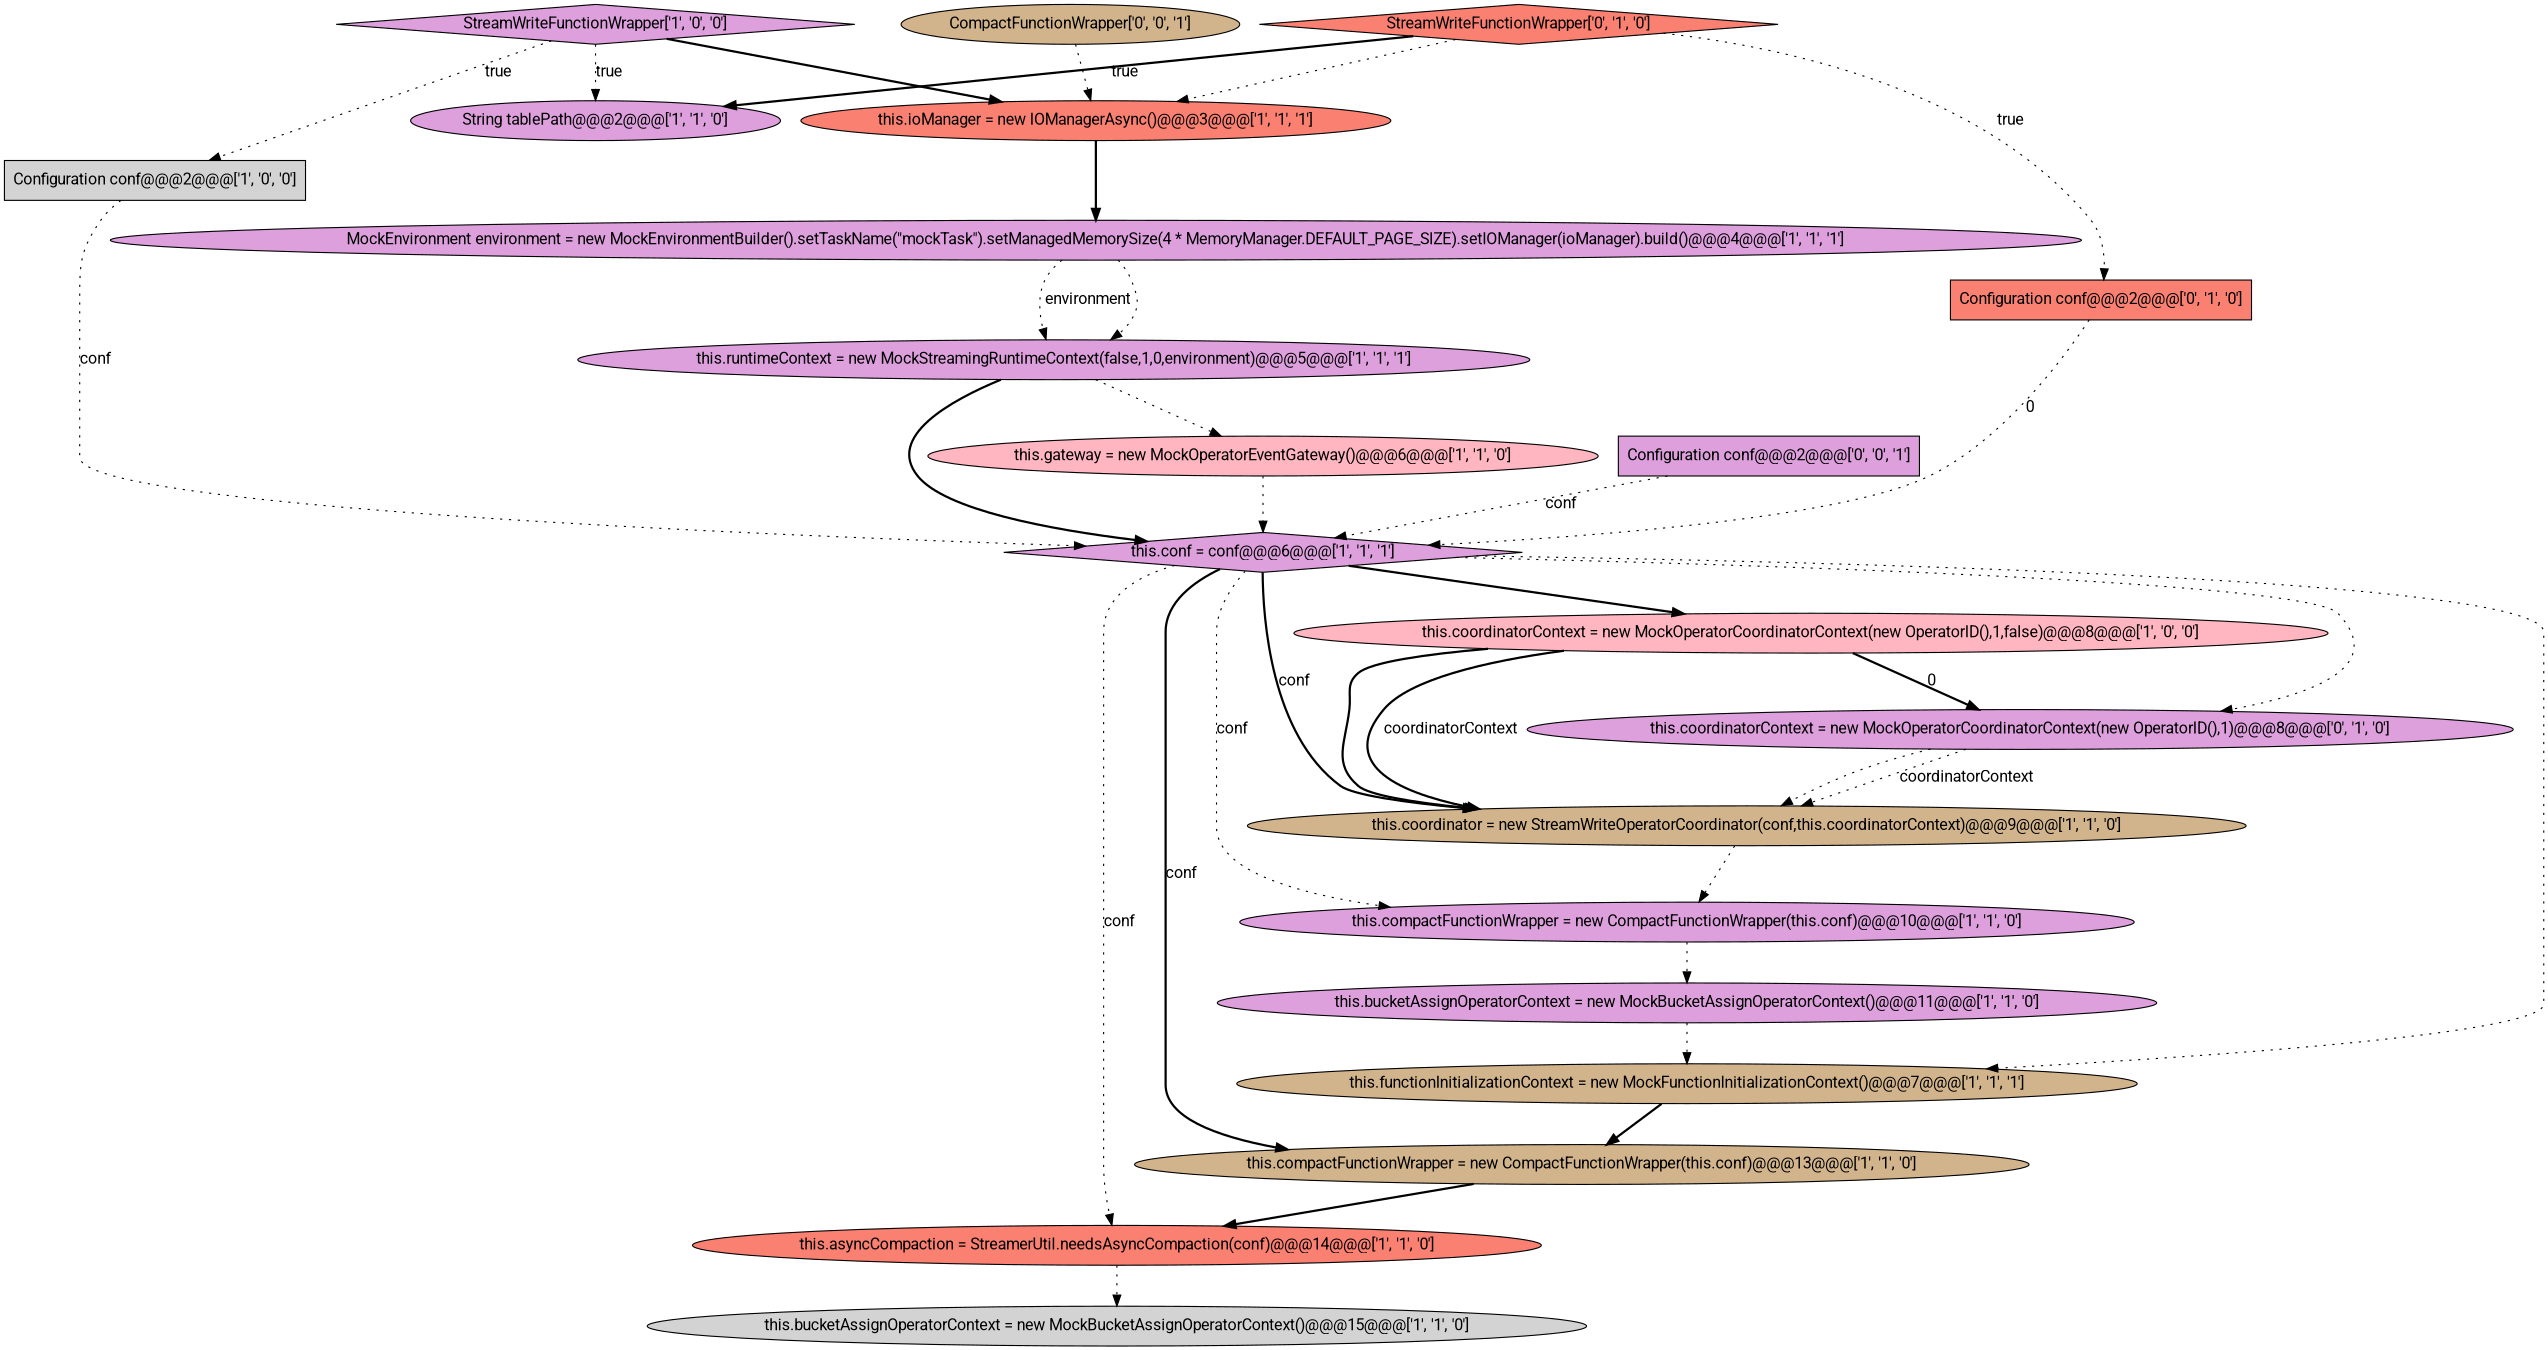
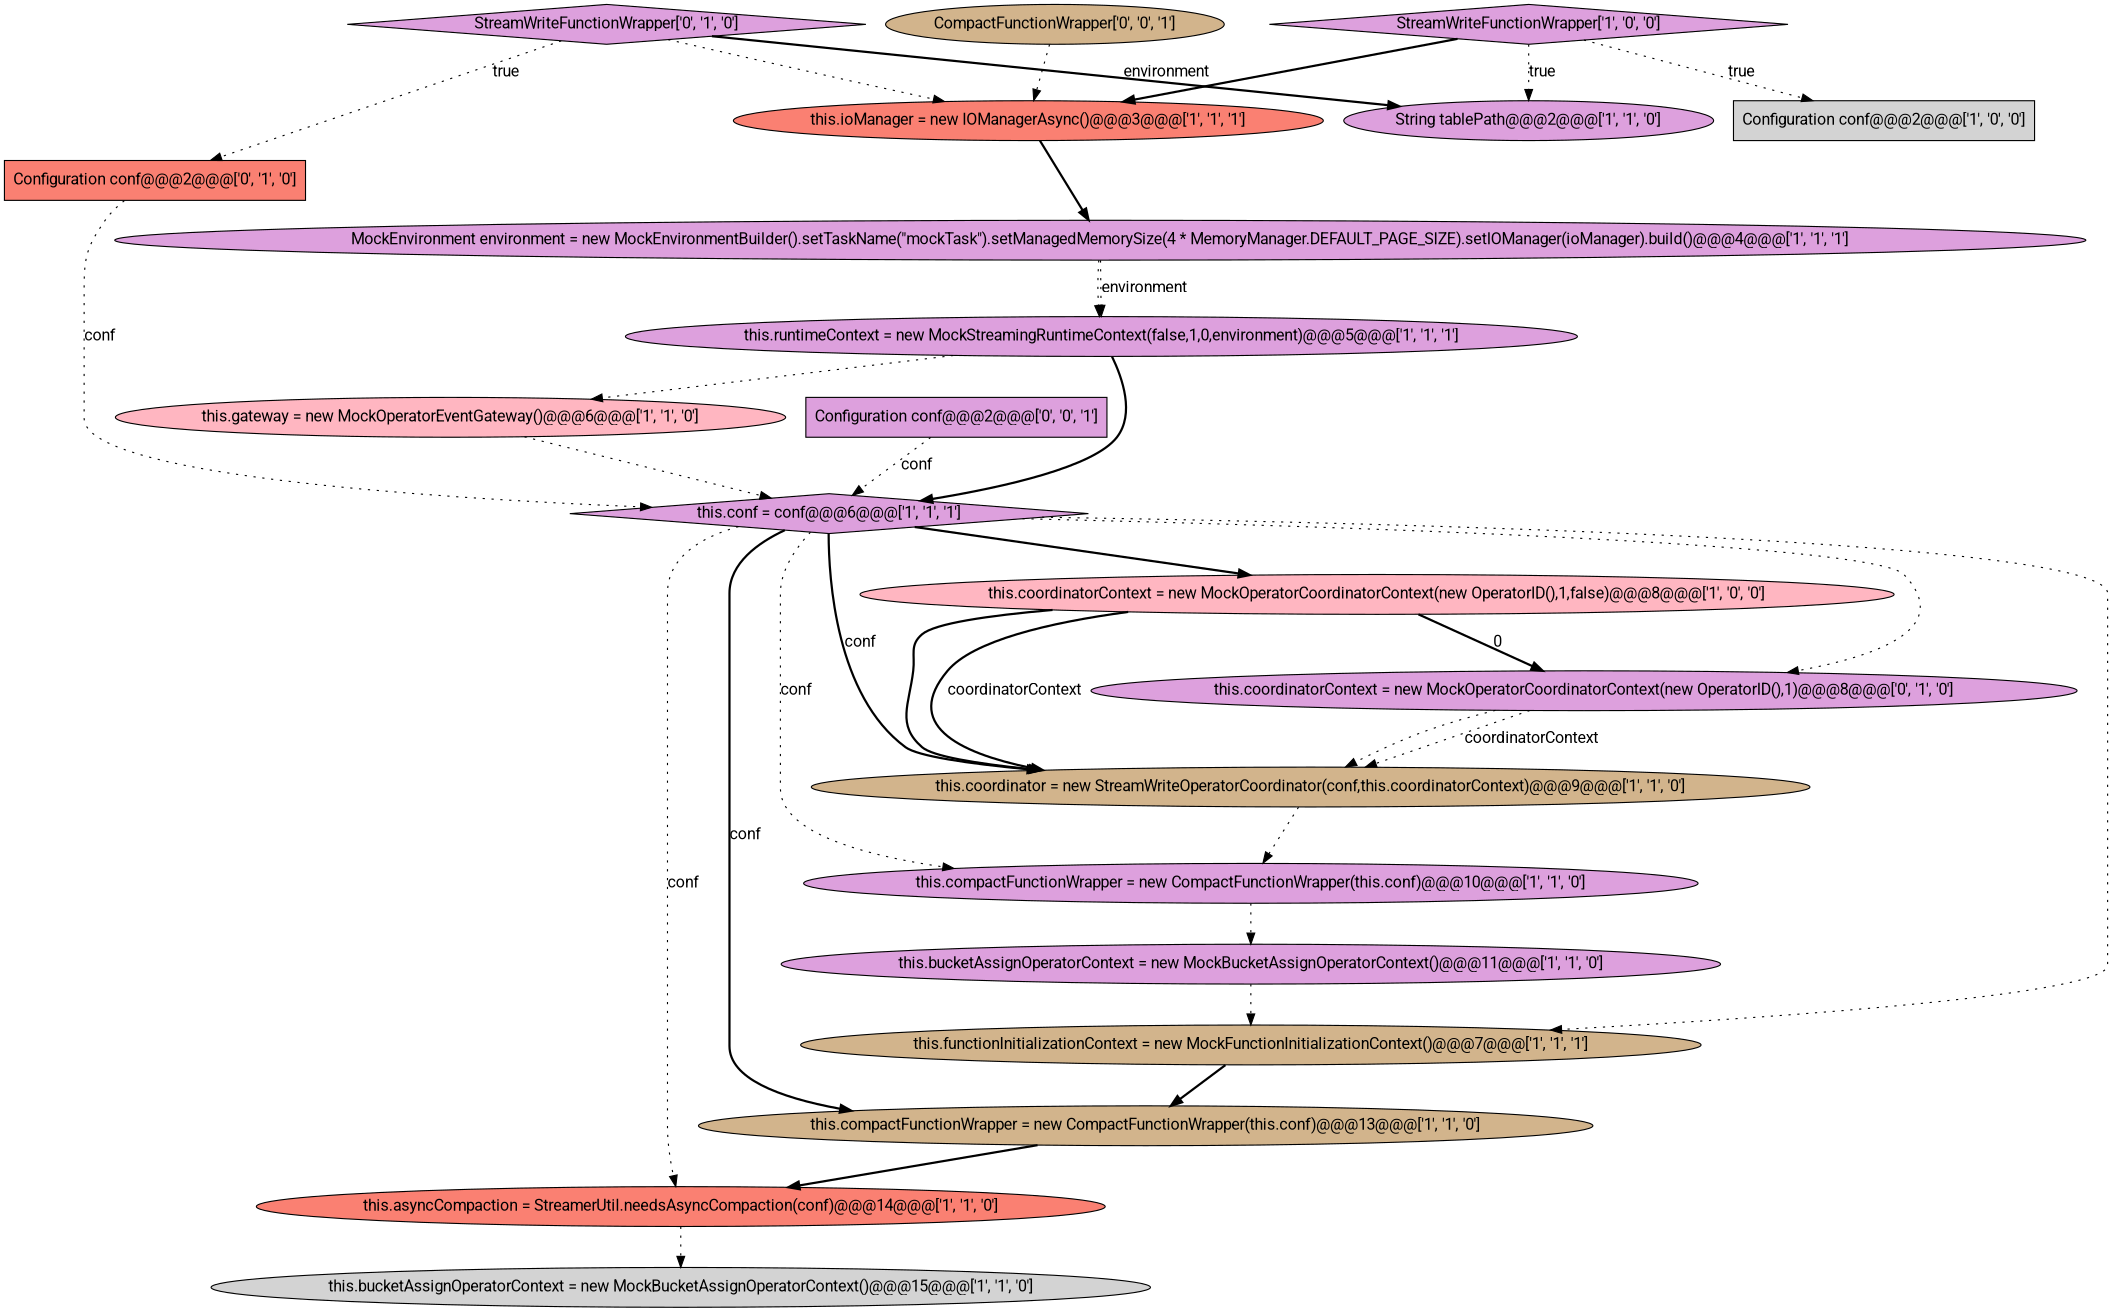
(1519, 24) -> (607, 24)
(1125, 73) -> (1167, 73)
(2030, 408) -> (100, 337)
(439, 515) -> none
